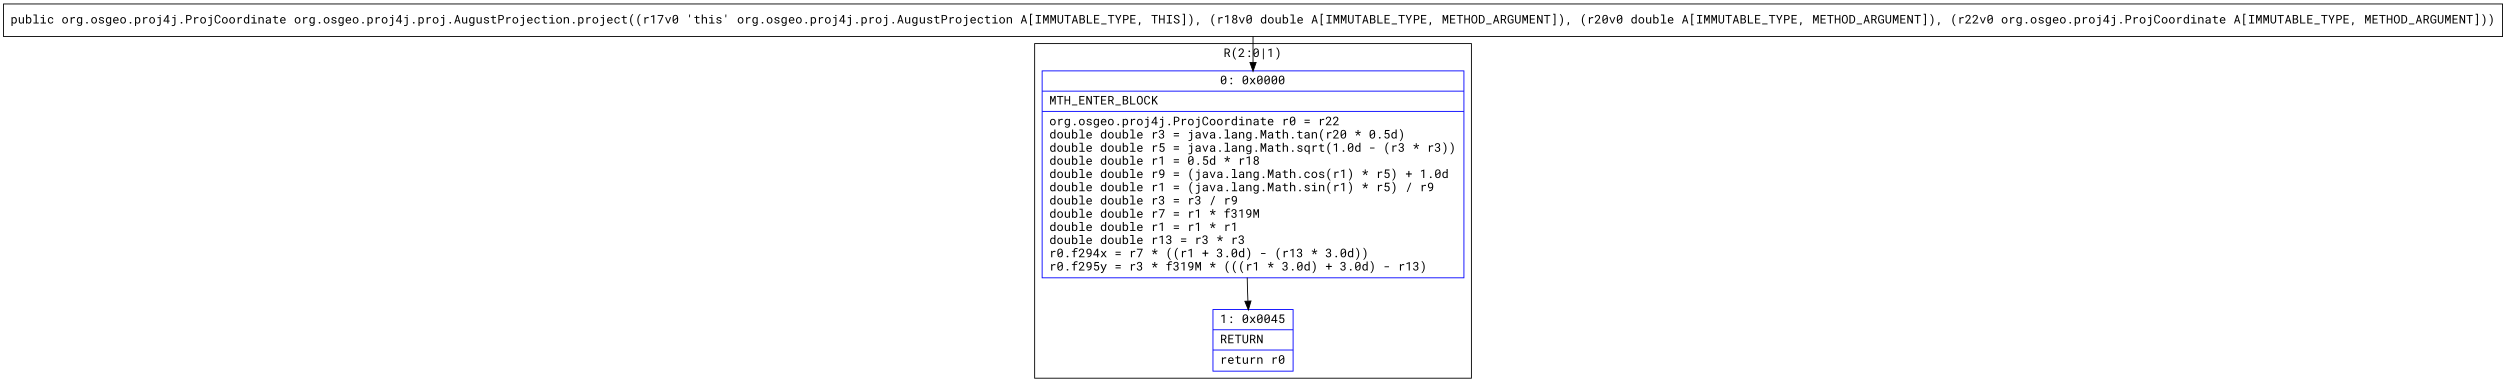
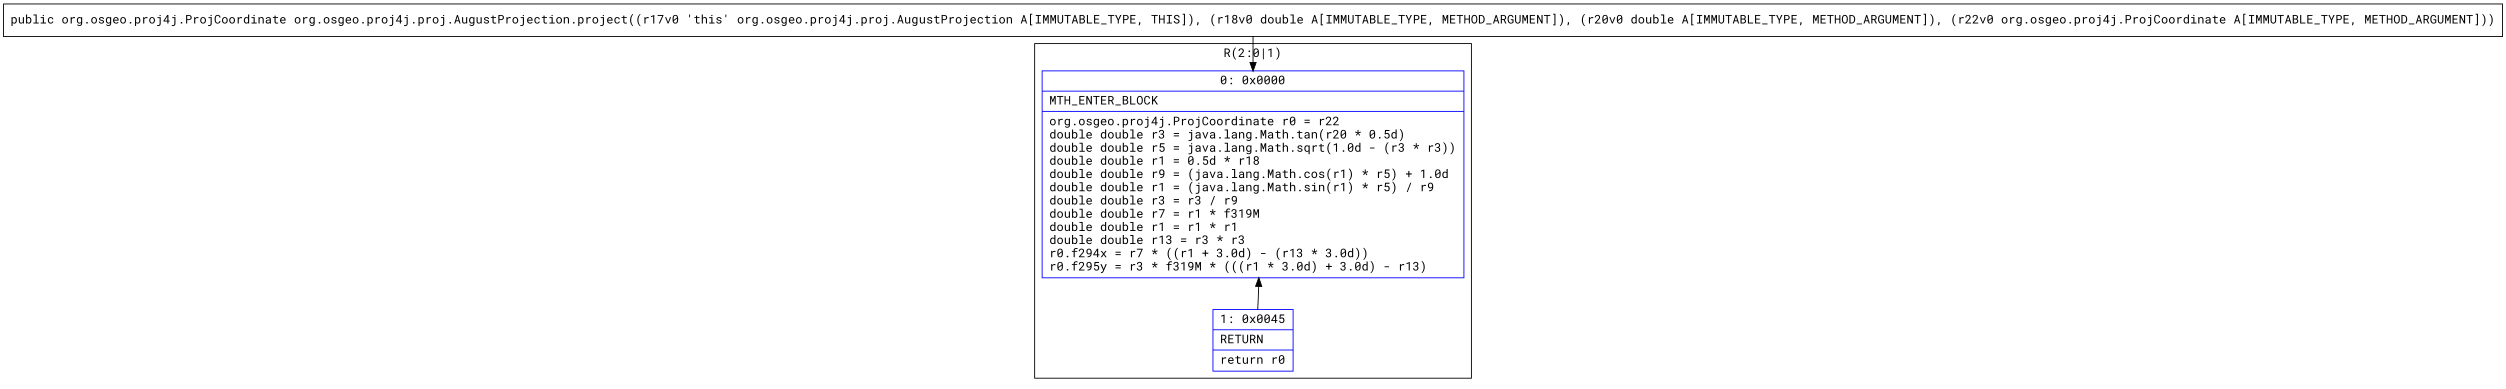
(1247, 289) -> (1258, 298)
